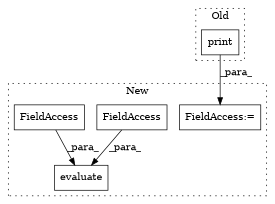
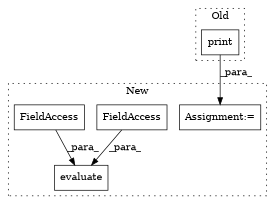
(220, 117) -> (220, 117)
